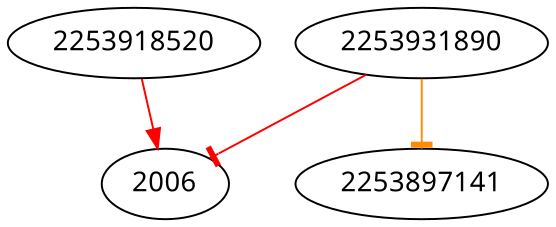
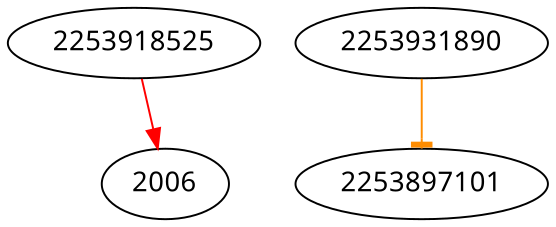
(134, 43) -> (134, 43)
(292, 114) -> none
(422, 184) -> (422, 184)
